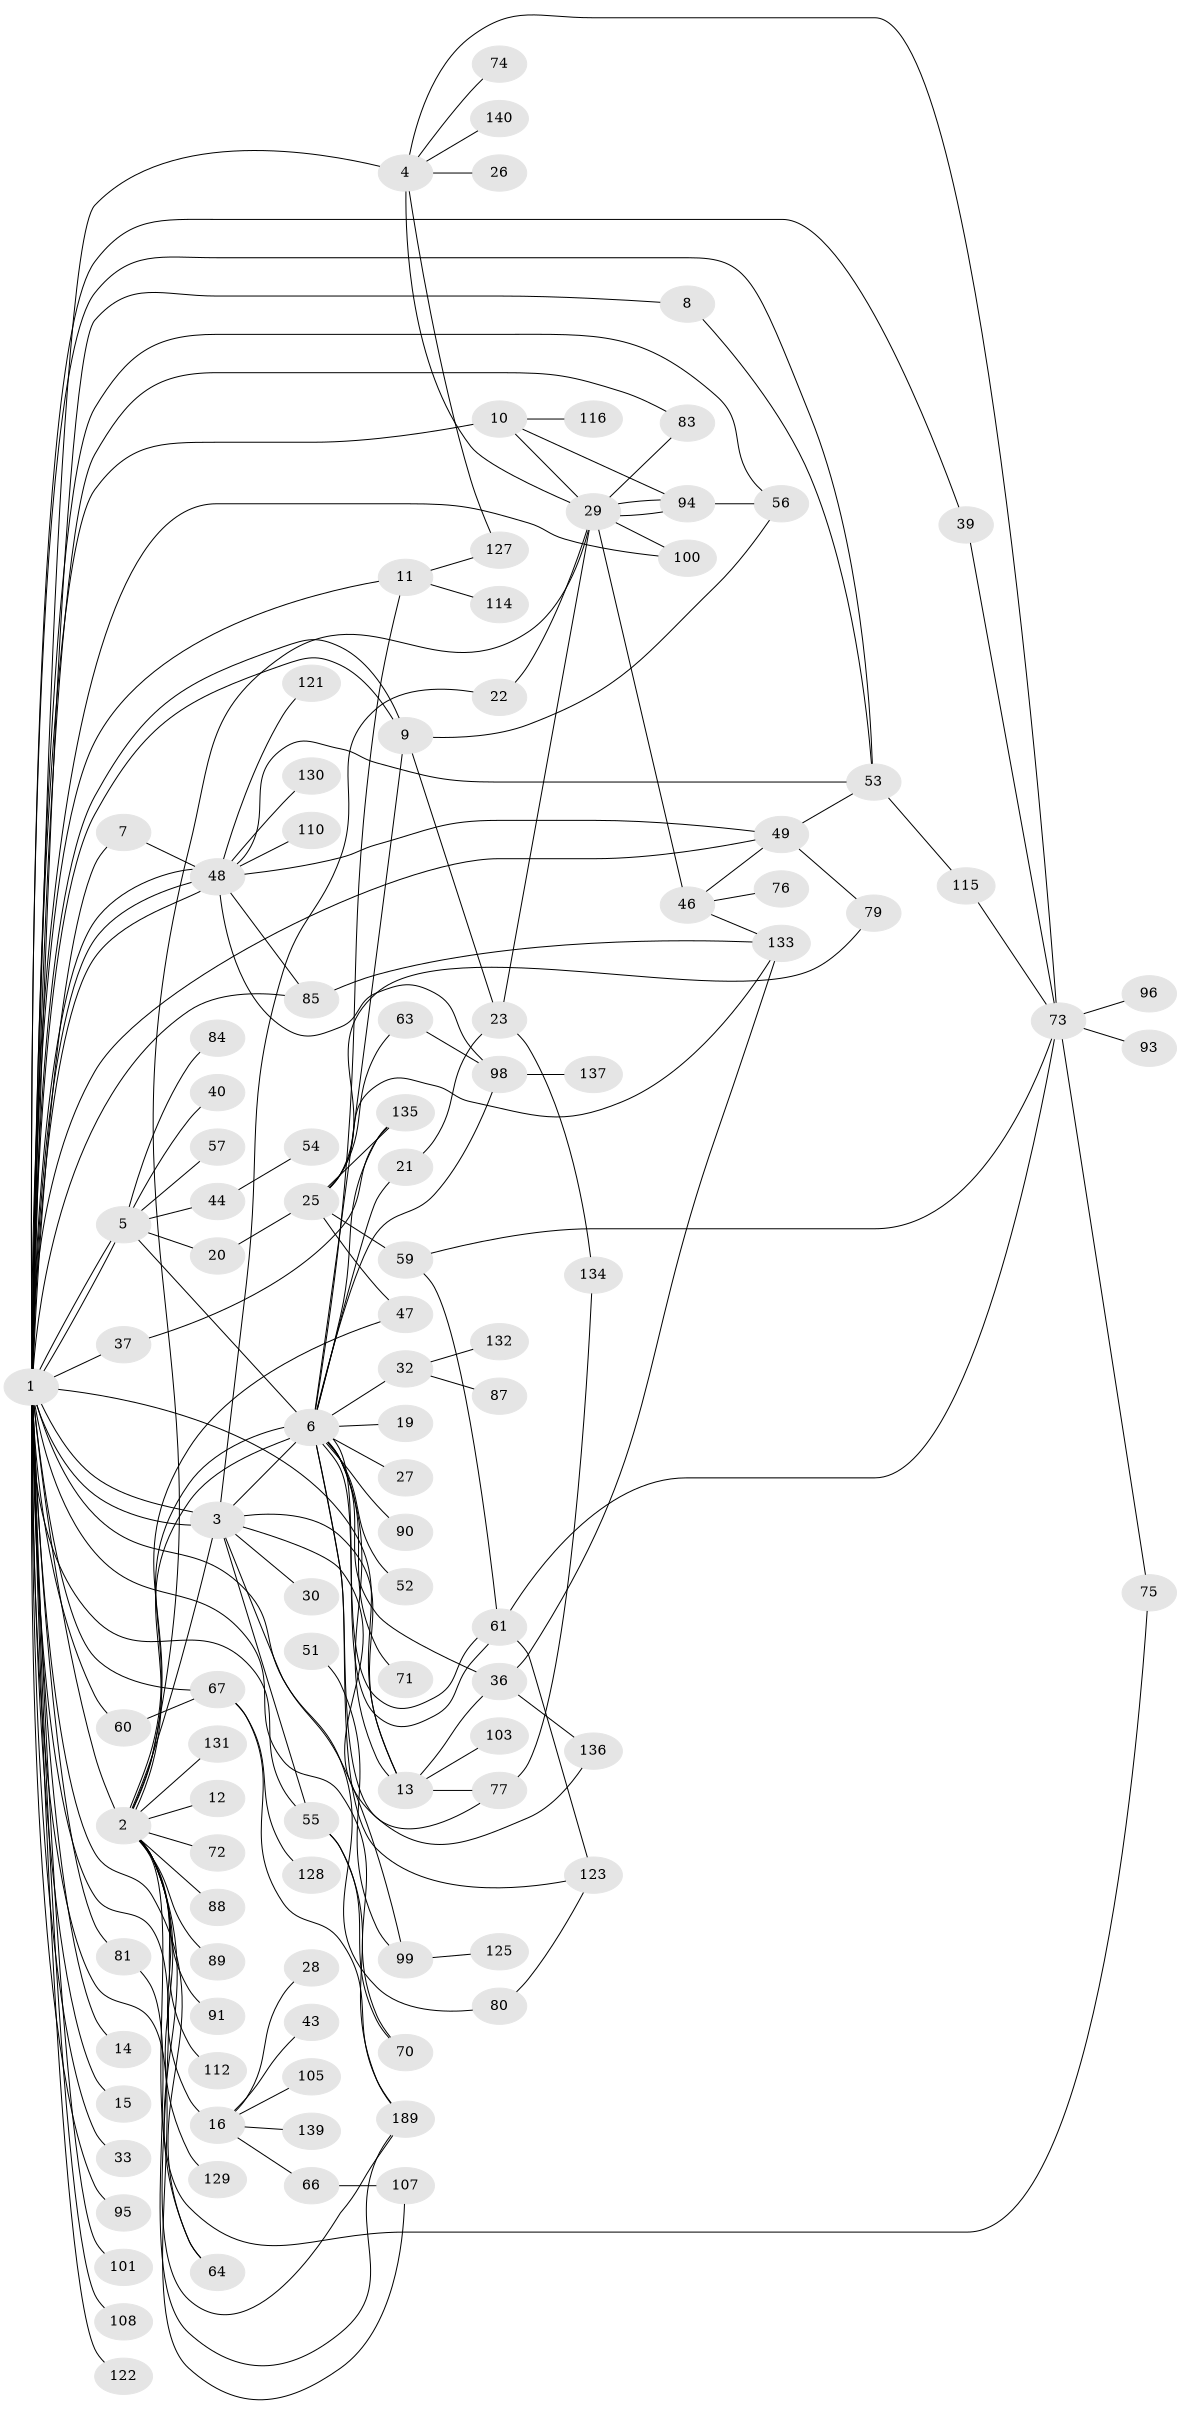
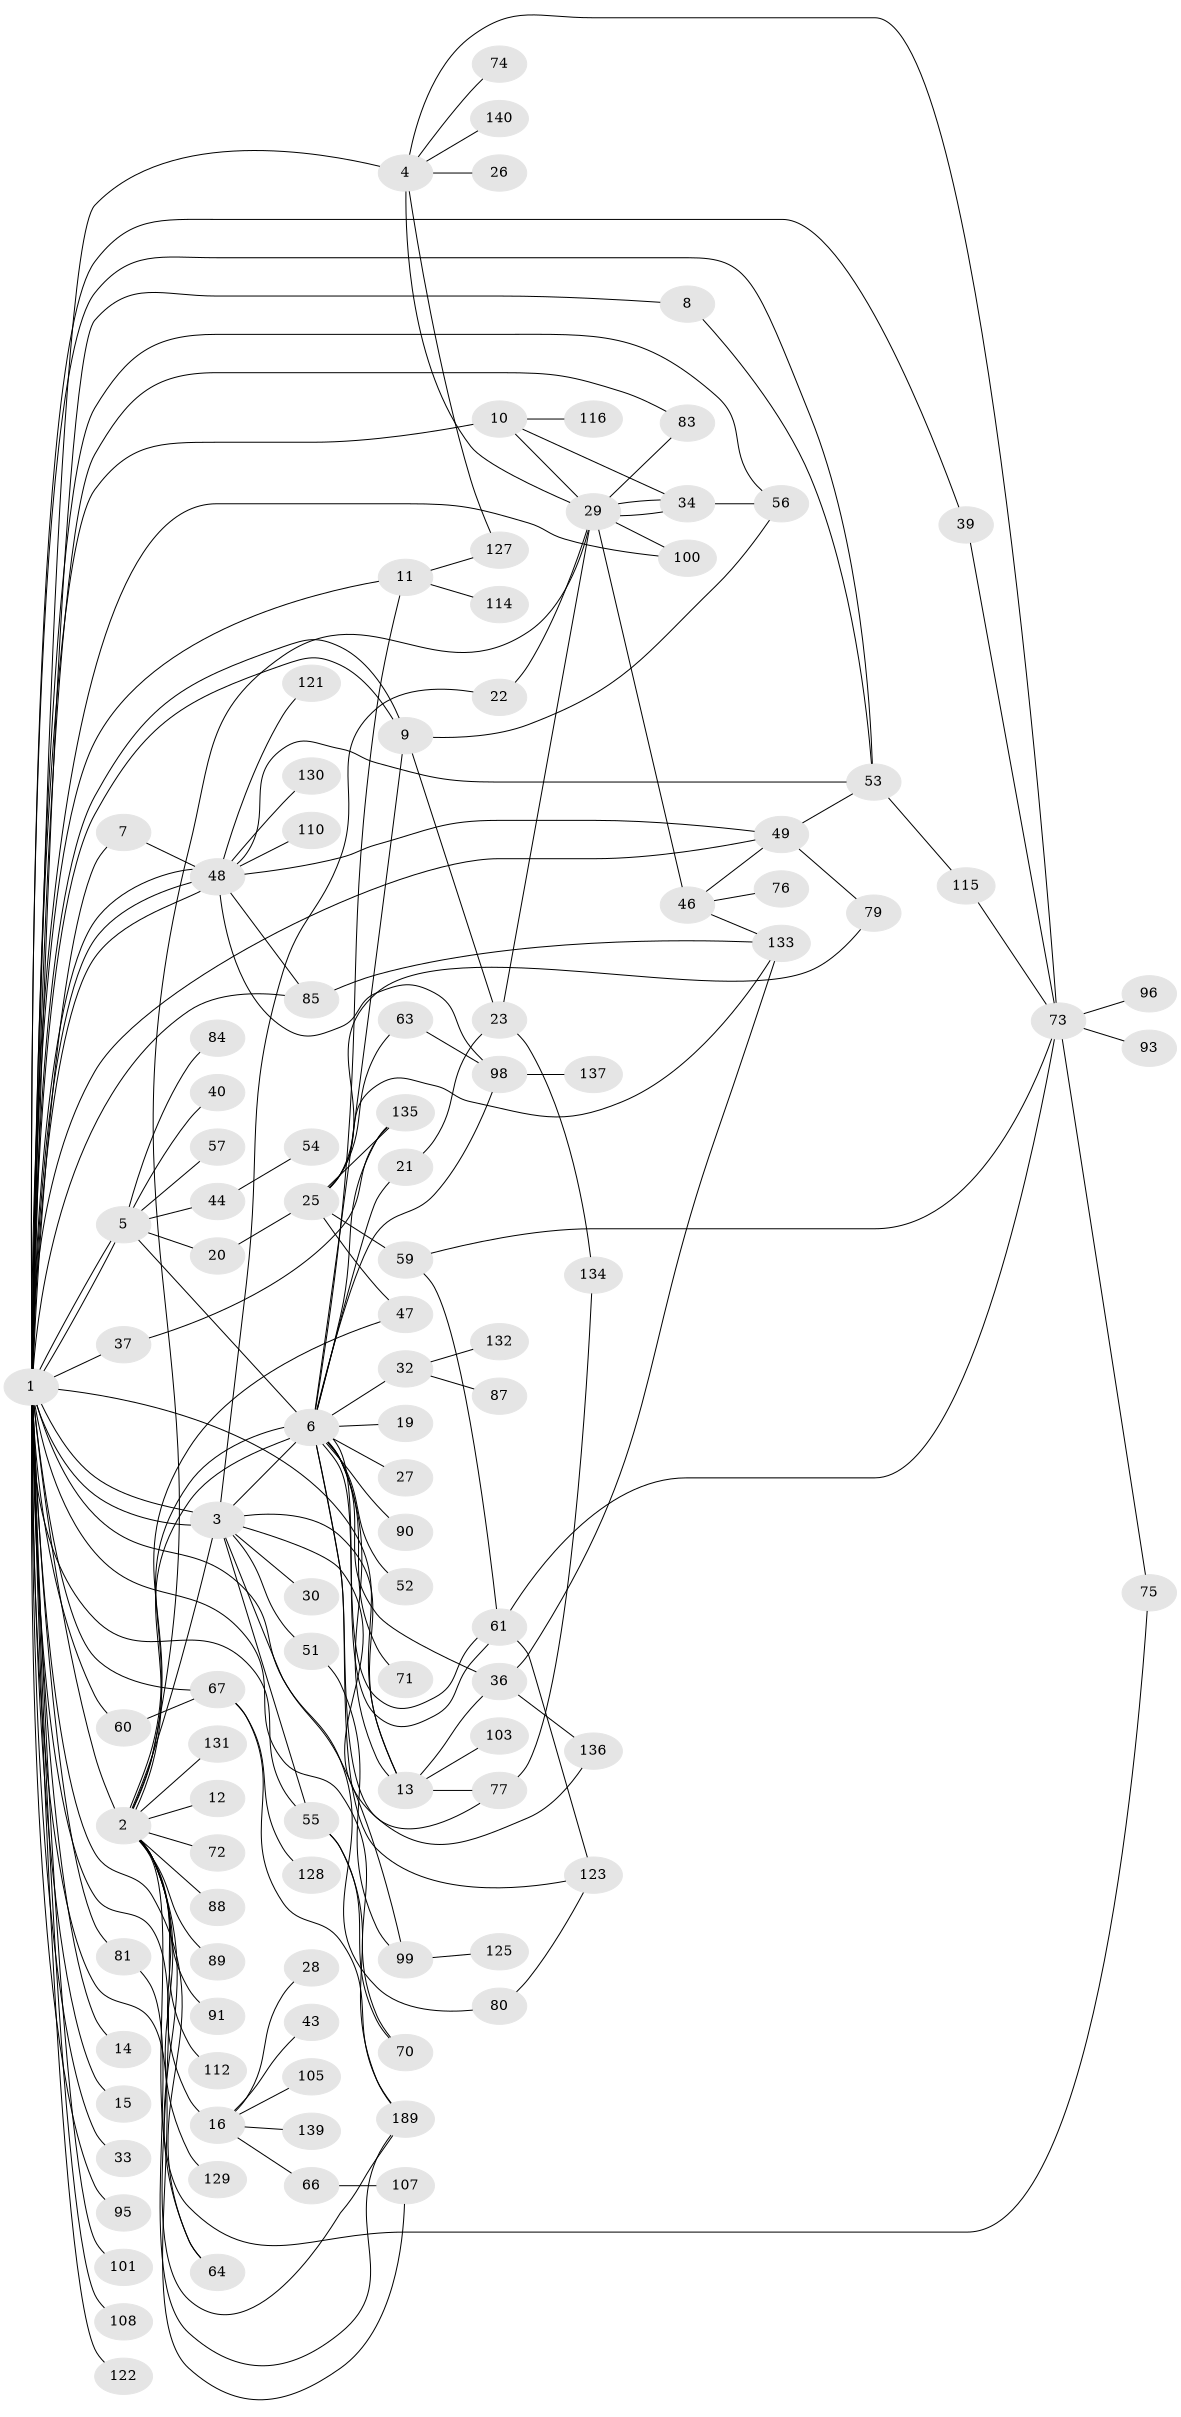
(687, 504) -> (687, 504)
none -> (263, 1587)
